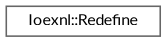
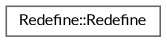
(83, 21) -> (83, 21)
